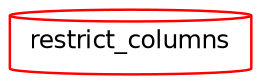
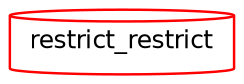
(131, 42) -> (122, 42)
